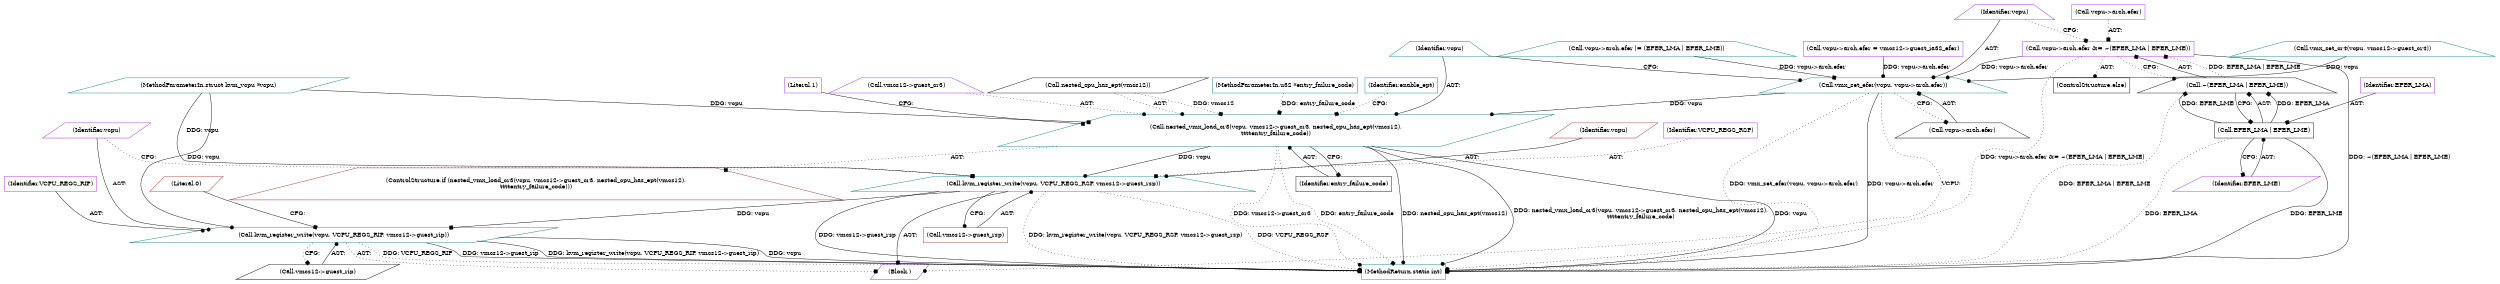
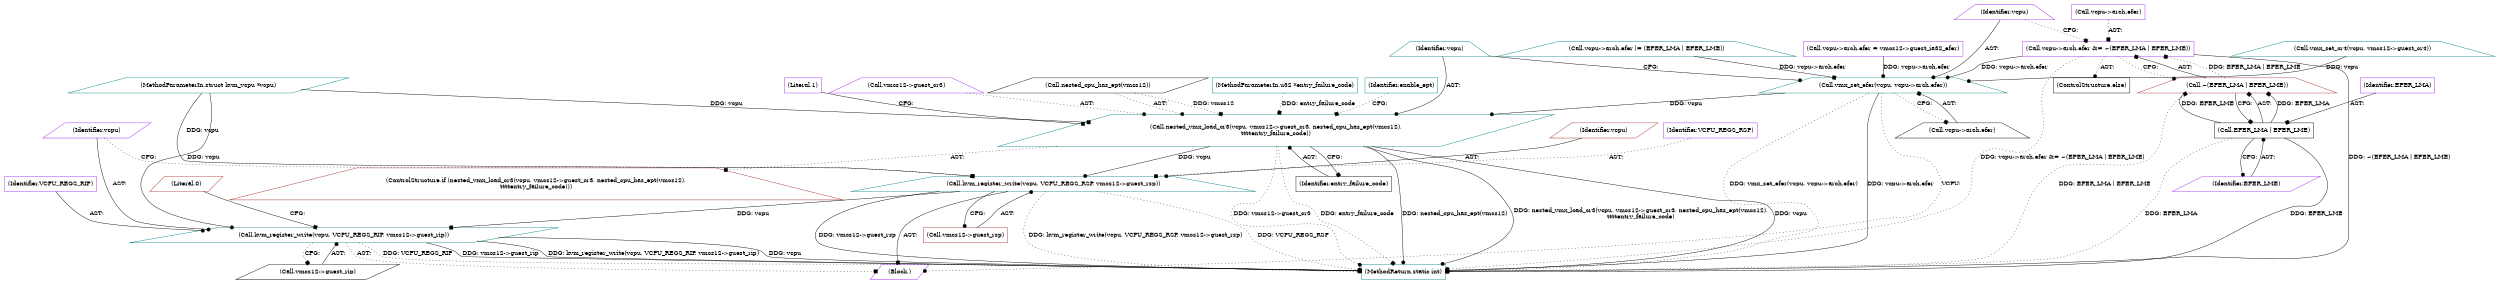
(2237, 85) -> (2237, 85)
(2243, 153) -> (2243, 153)
